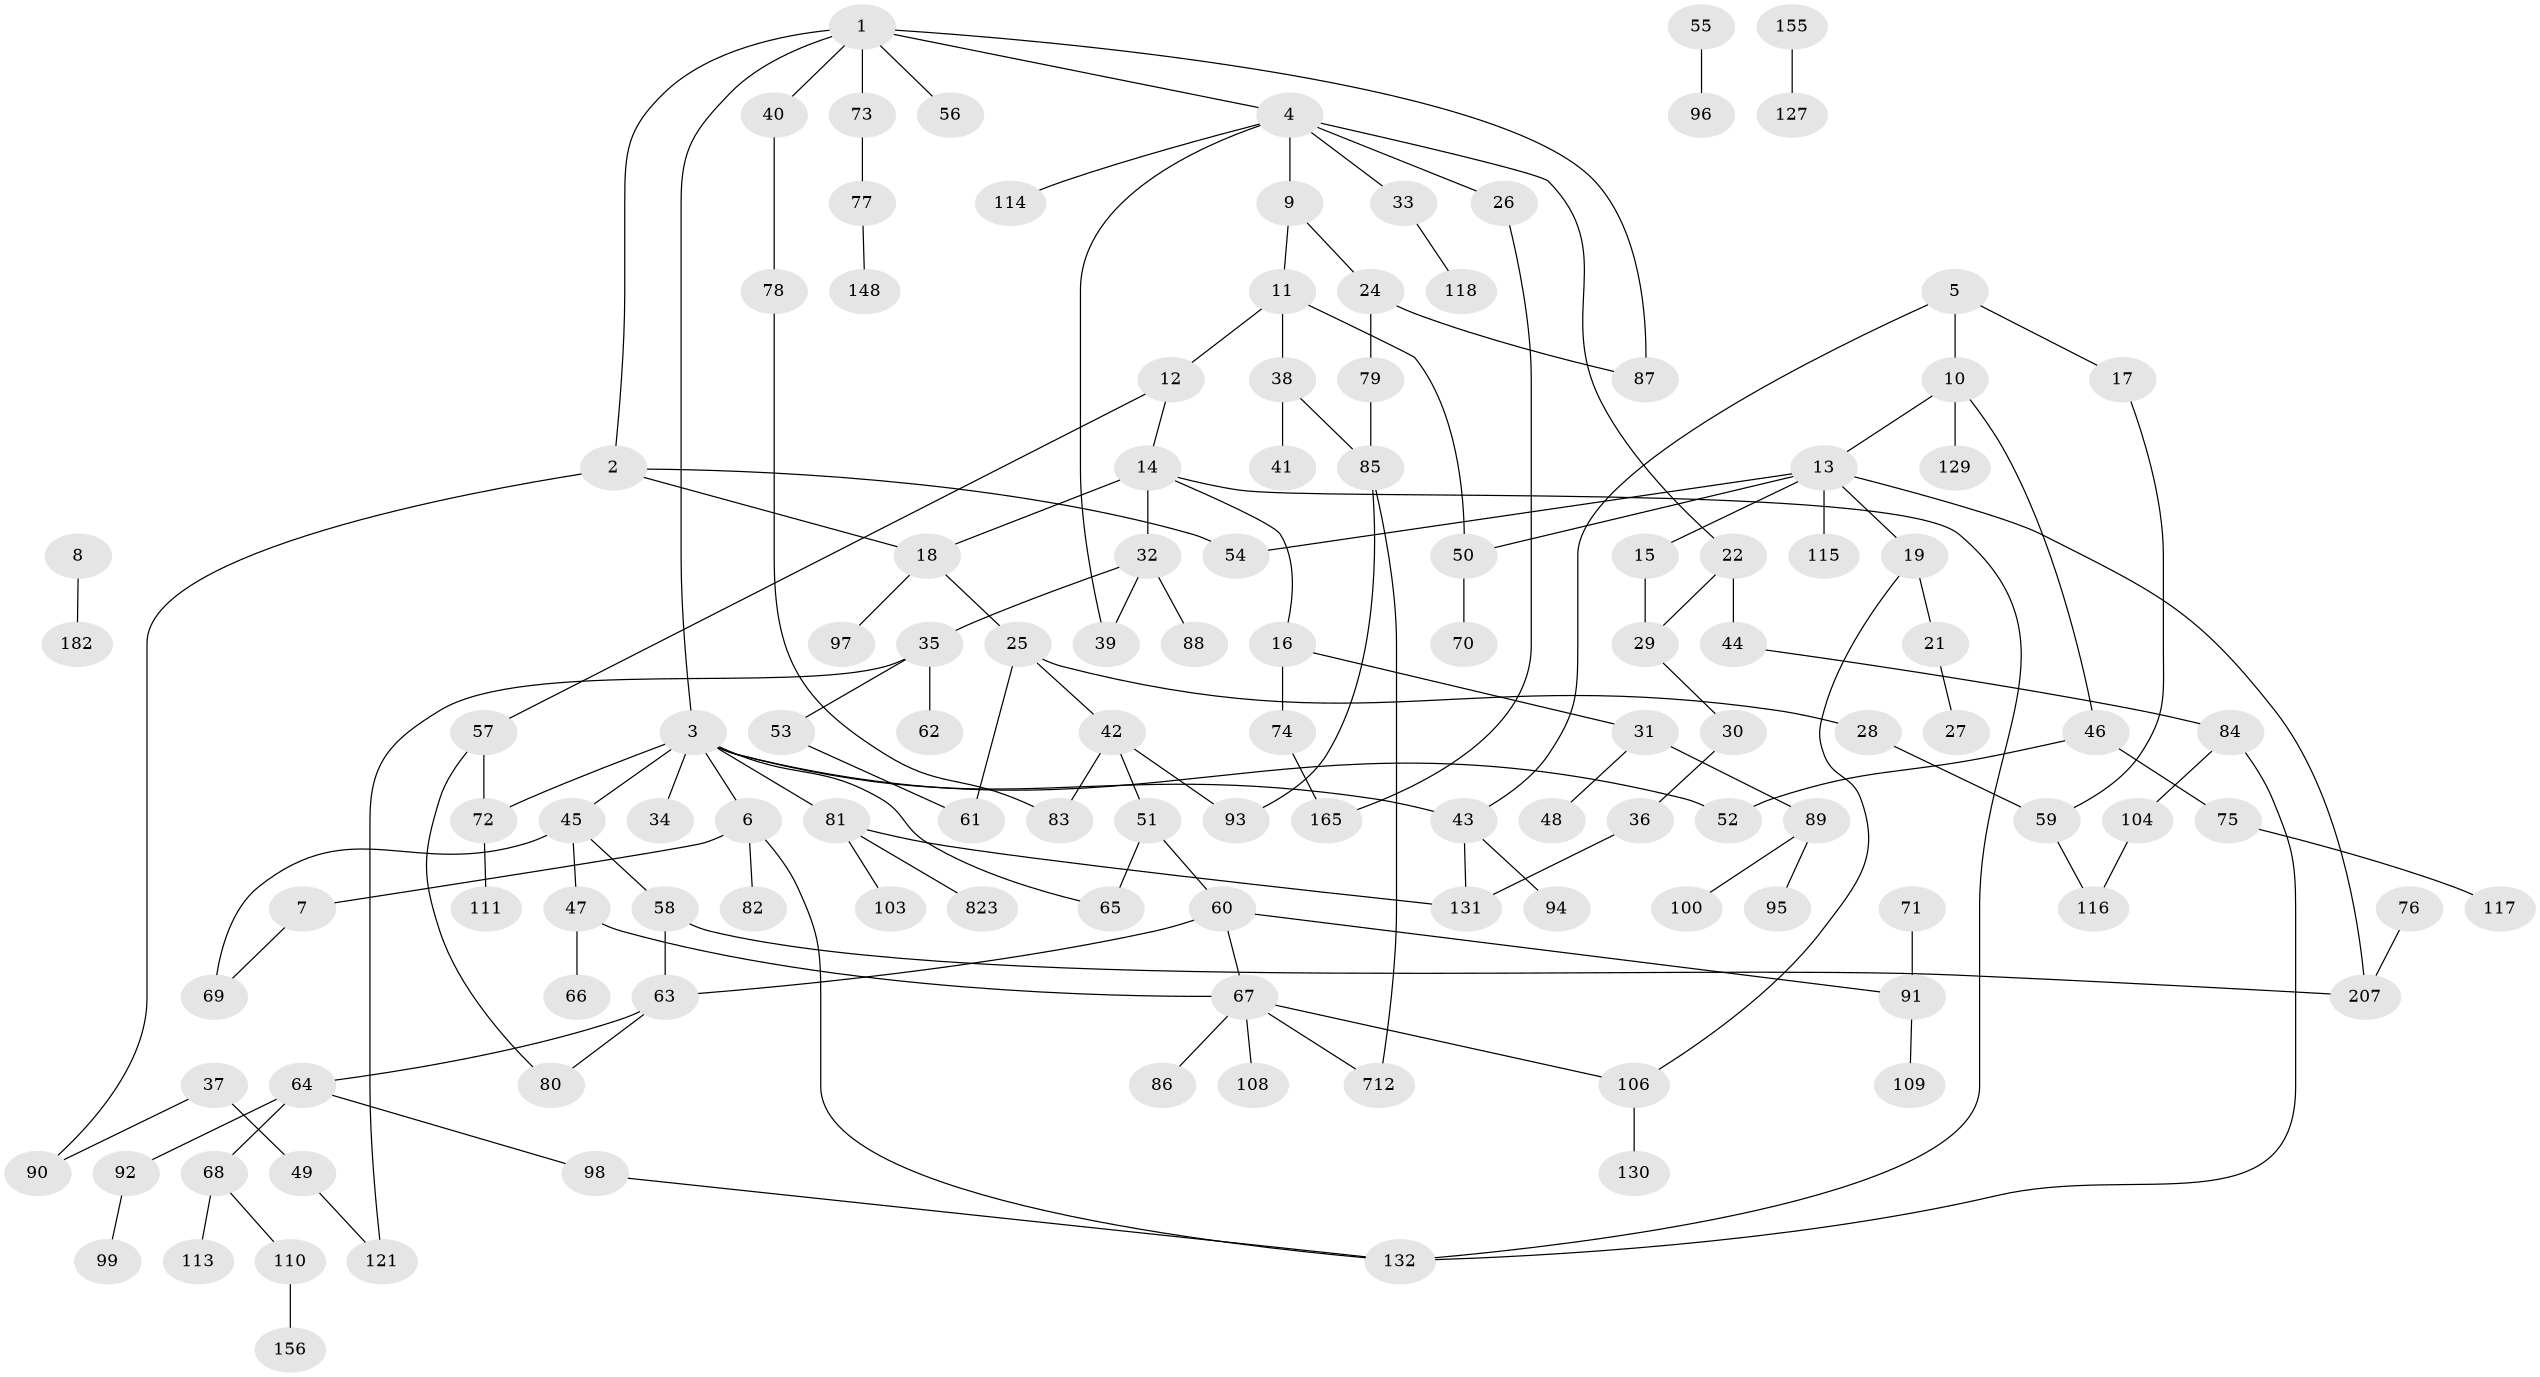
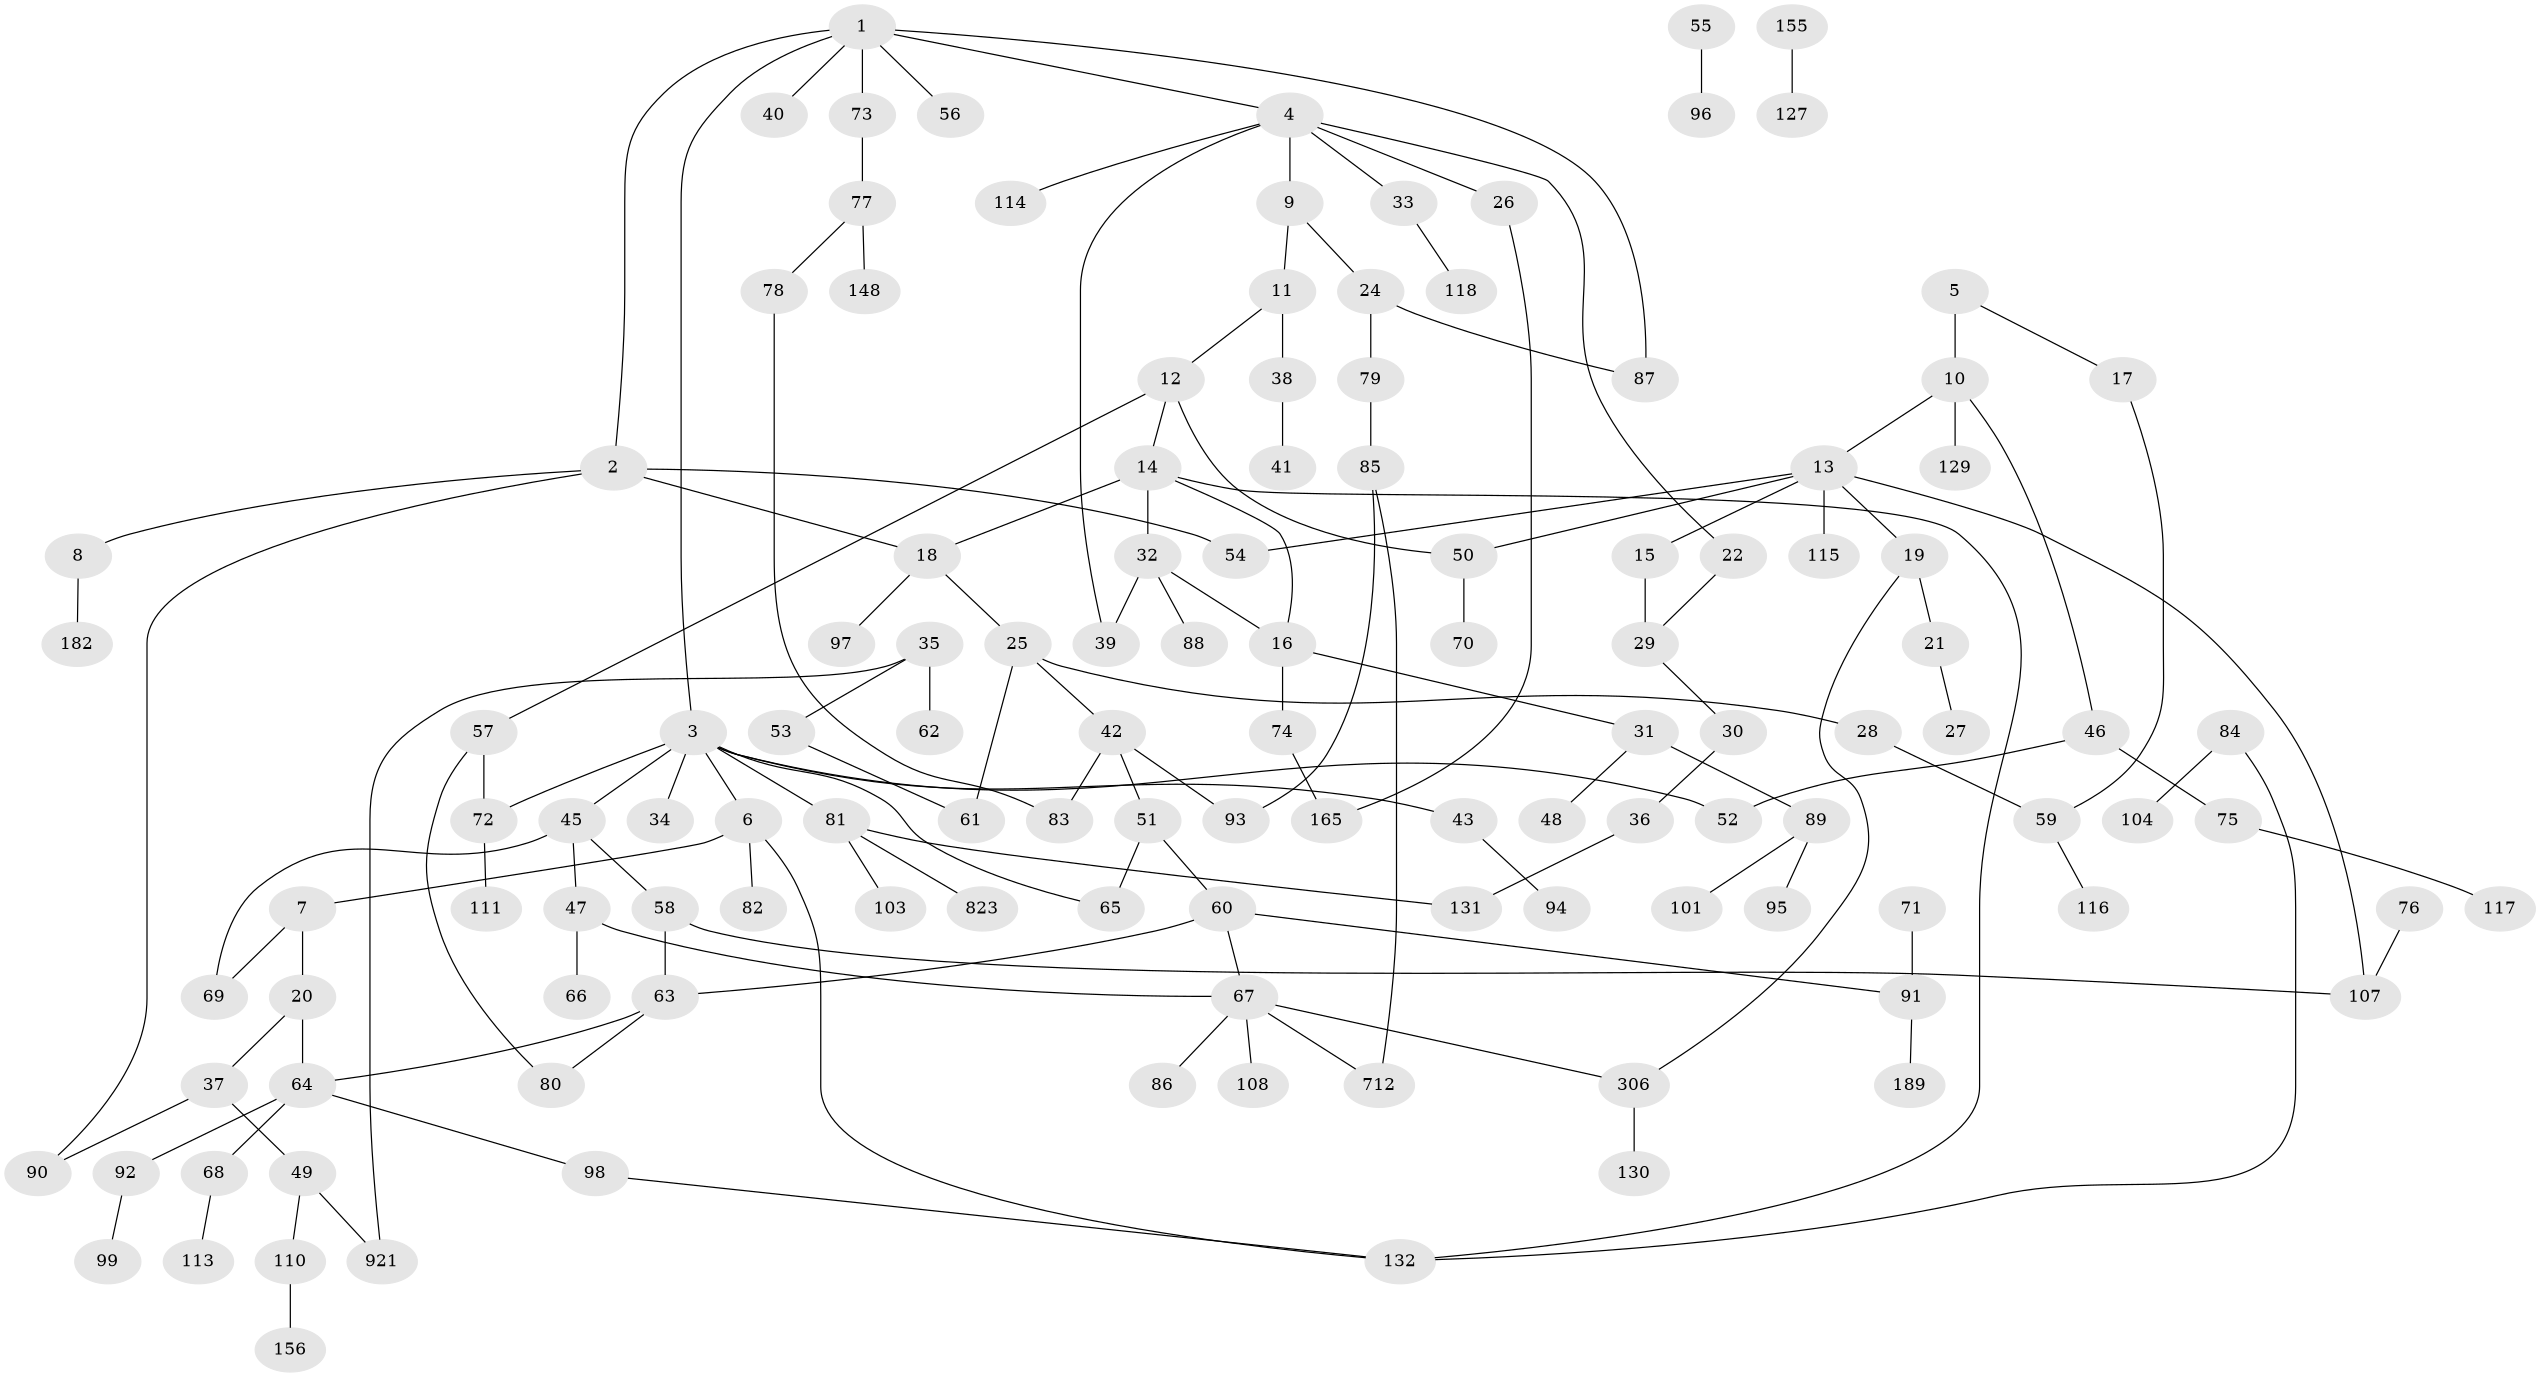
(774, 203) -> (818, 247)
(1433, 386) -> (1280, 515)
(1327, 424) -> none
(1617, 489) -> none
none -> (341, 494)
(1037, 597) -> (1215, 600)
(1733, 644) -> none
(1465, 865) -> none
(2116, 865) -> none
(1687, 909) -> (1687, 909)
none -> (303, 997)
(2365, 997) -> (2365, 997)
(1634, 1085) -> (1634, 1085)
(1910, 1085) -> (1910, 1085)
(252, 1217) -> (296, 1217)
(382, 1262) -> (382, 1262)
